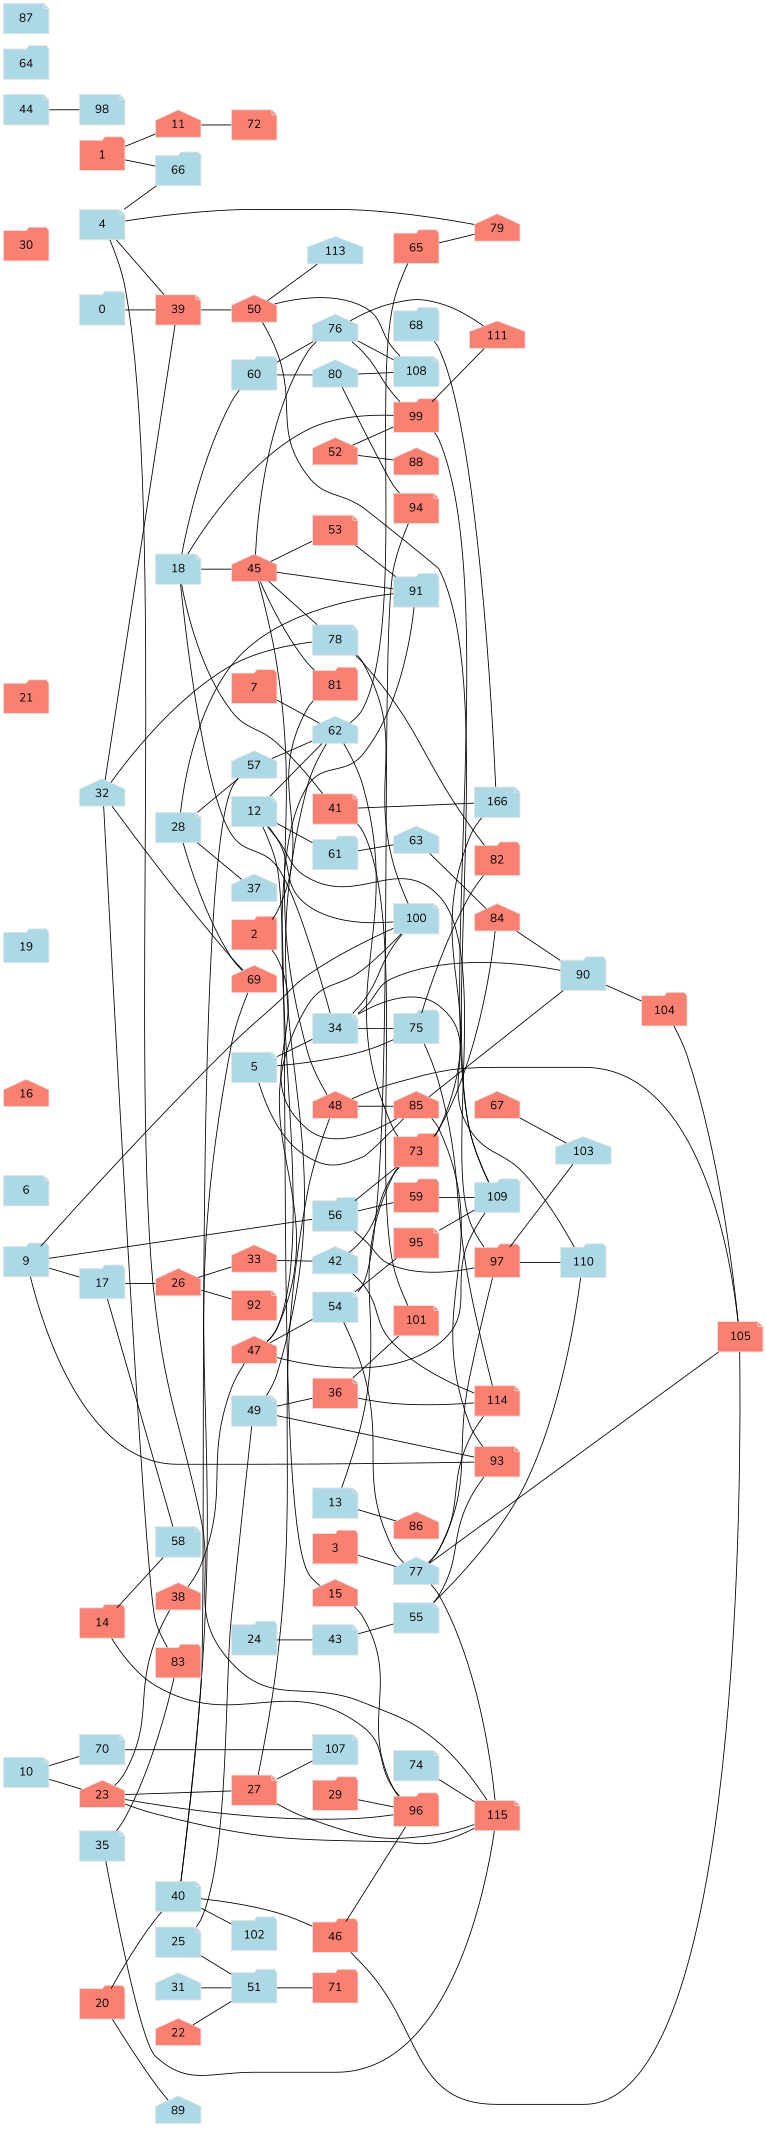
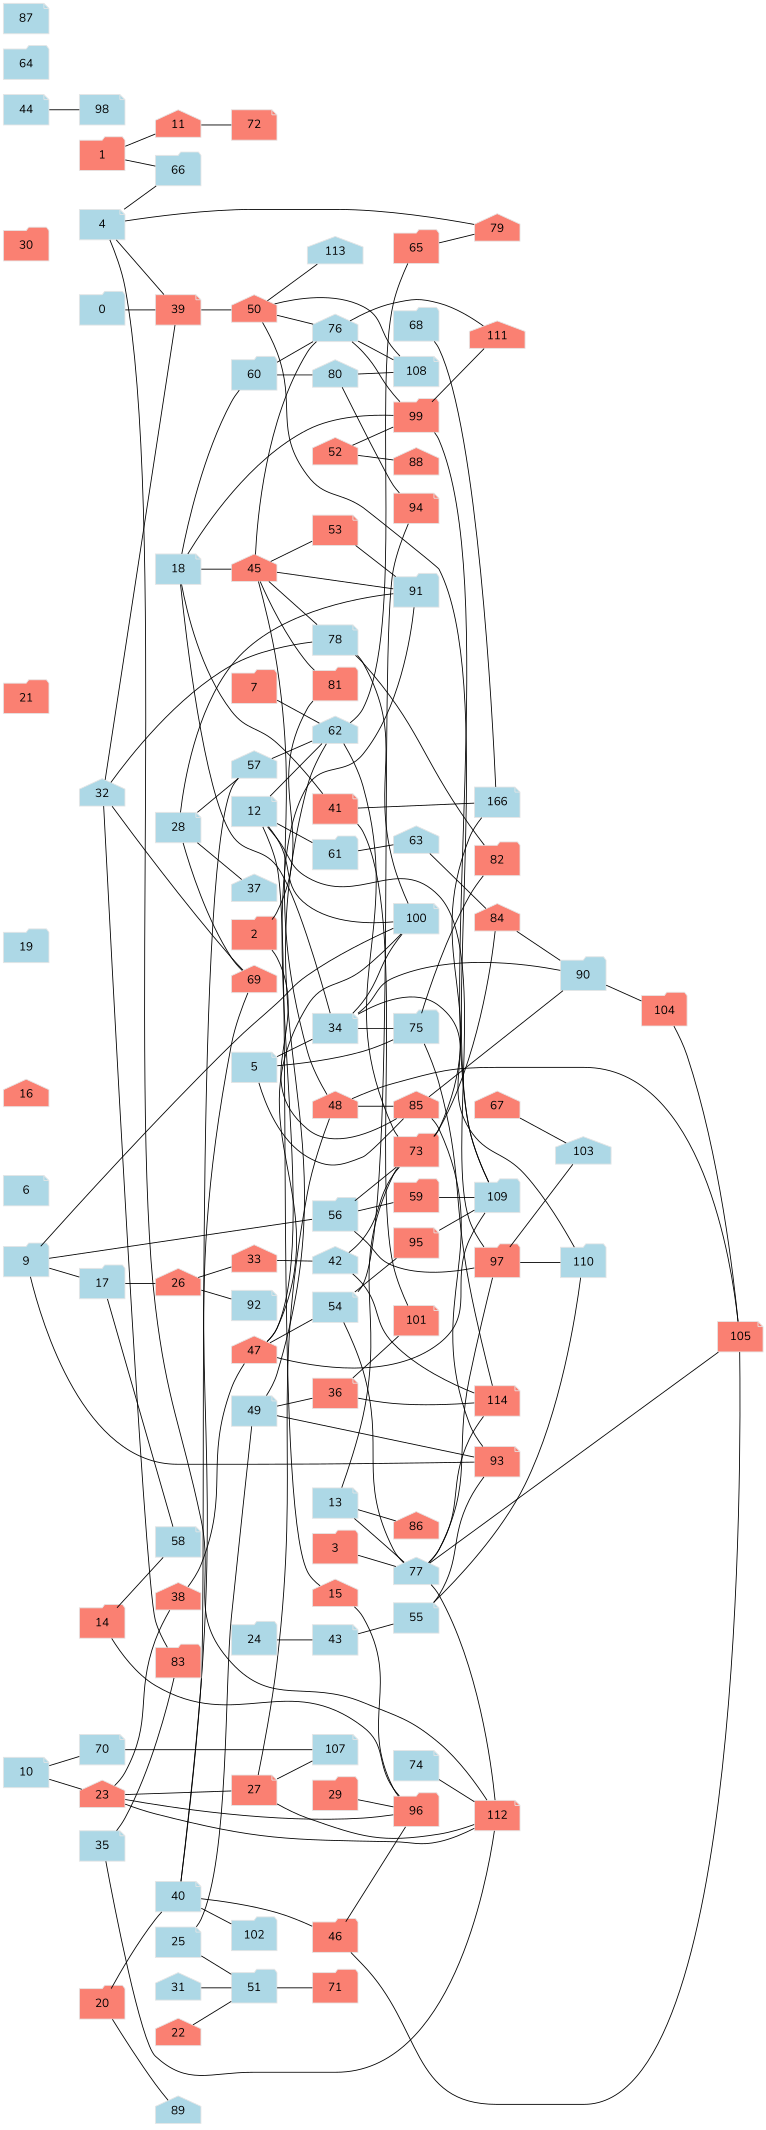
none -> (295, 320)
(254, 1306) -> (254, 1306)
none -> (379, 1540)
(497, 1816) -> (497, 1816)
